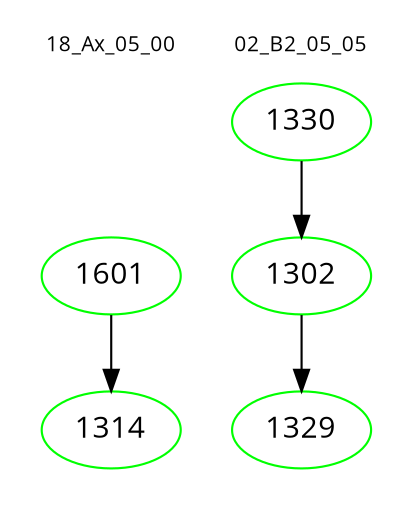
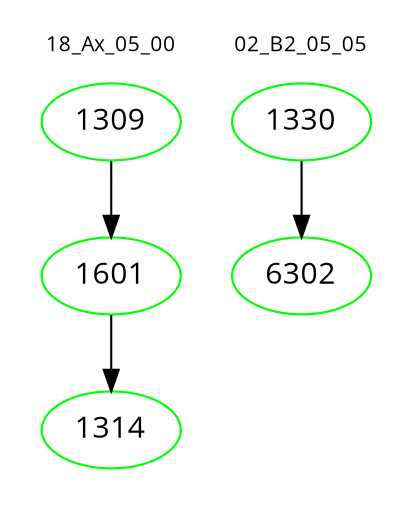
none -> (111, 122)
(302, 276) -> (302, 276)
(302, 430) -> none
